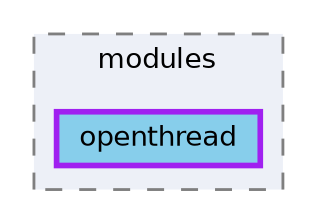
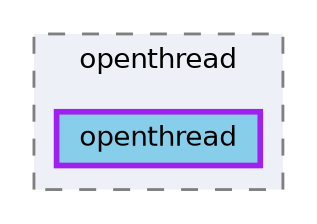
(158, 61) -> (158, 61)
